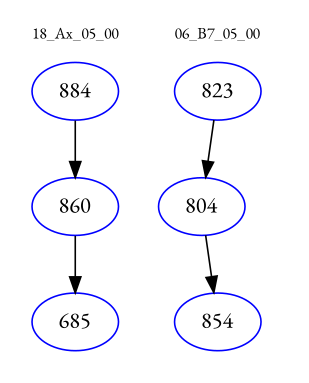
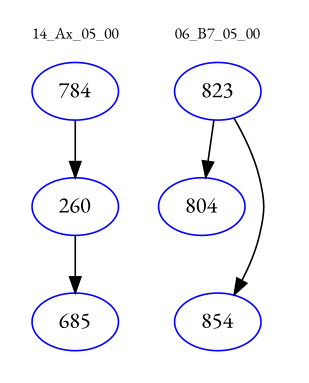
(76, 34) -> (76, 34)
(75, 91) -> (75, 91)
(75, 207) -> (75, 207)
(209, 256) -> (263, 198)
